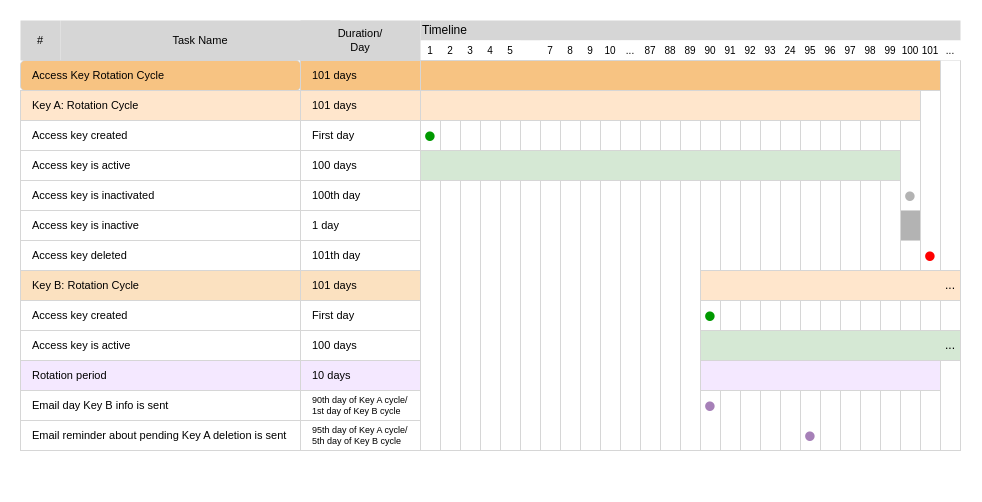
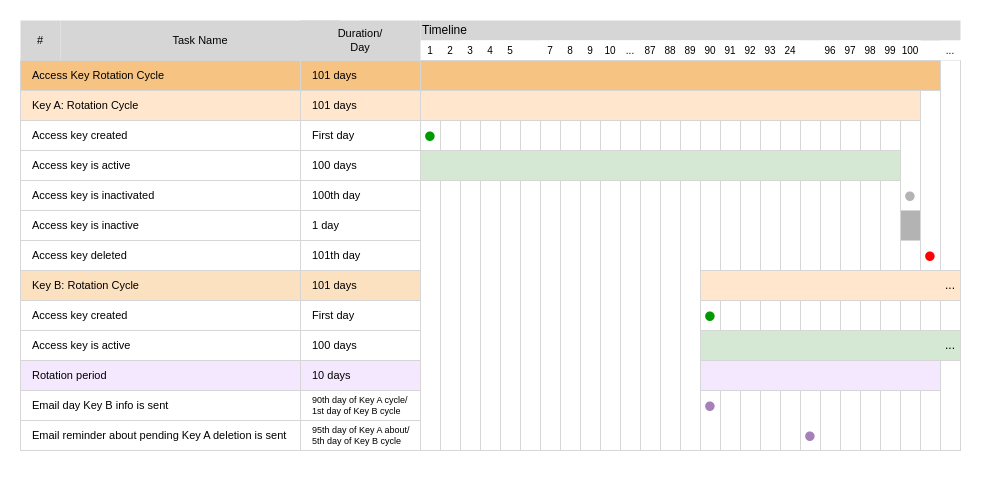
(811, 51) -> none
(931, 51) -> none
(161, 76) -> (161, 76)
(363, 436) -> (363, 436)
